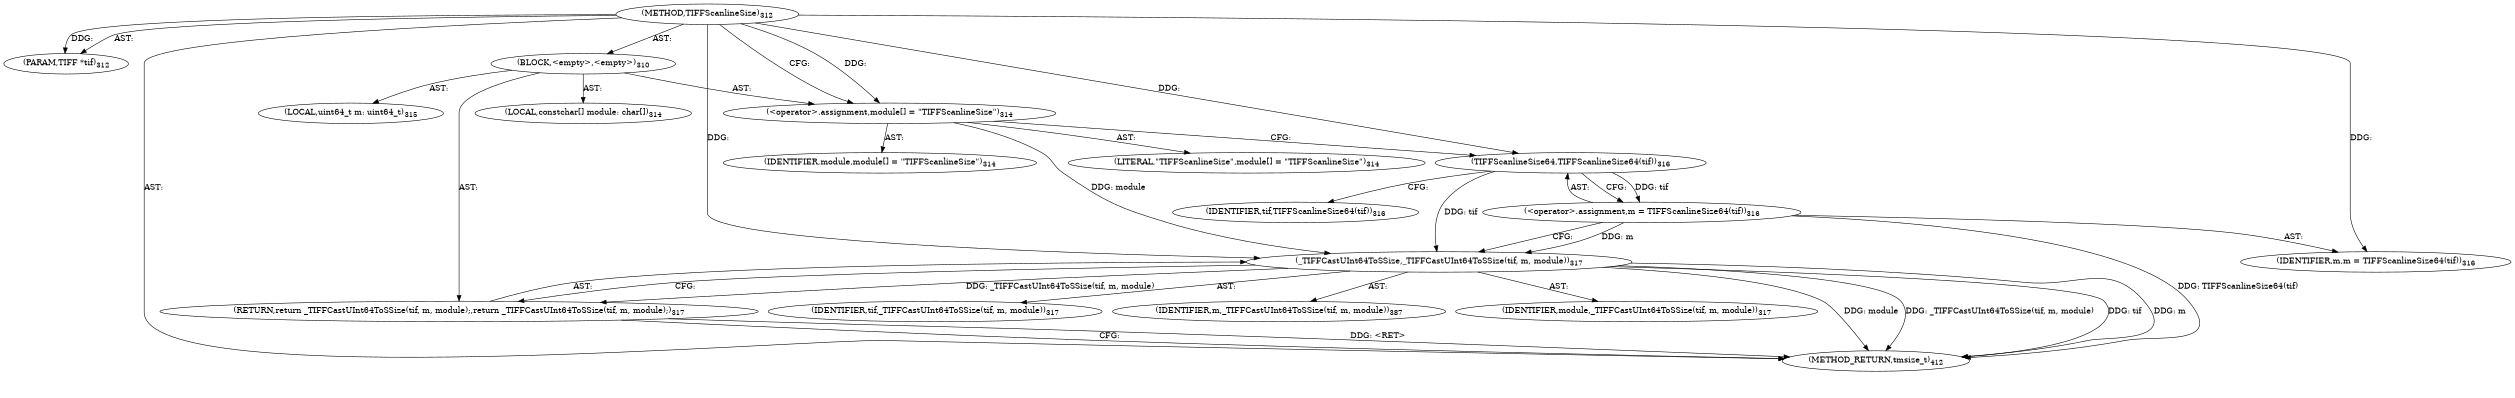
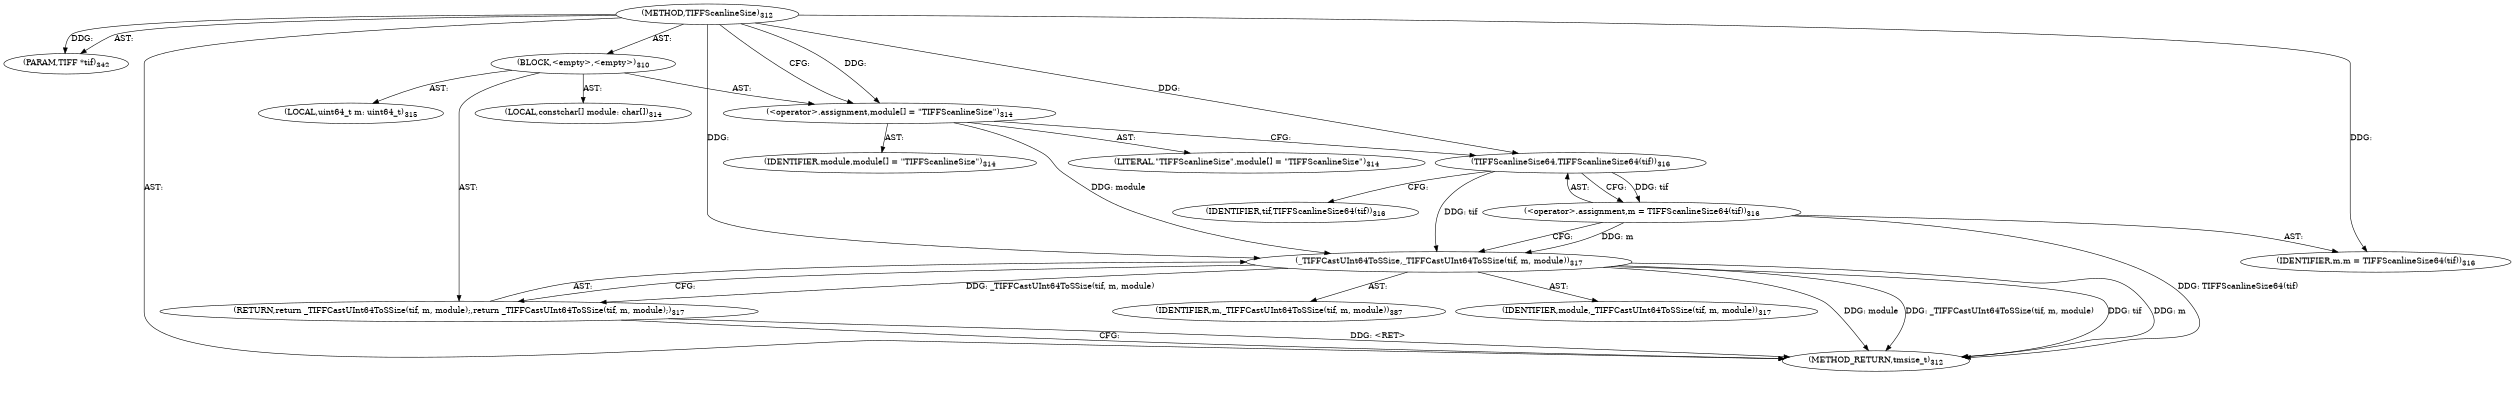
(103, 63) -> (103, 63)
(935, 311) -> none
(1937, 360) -> (1937, 360)
